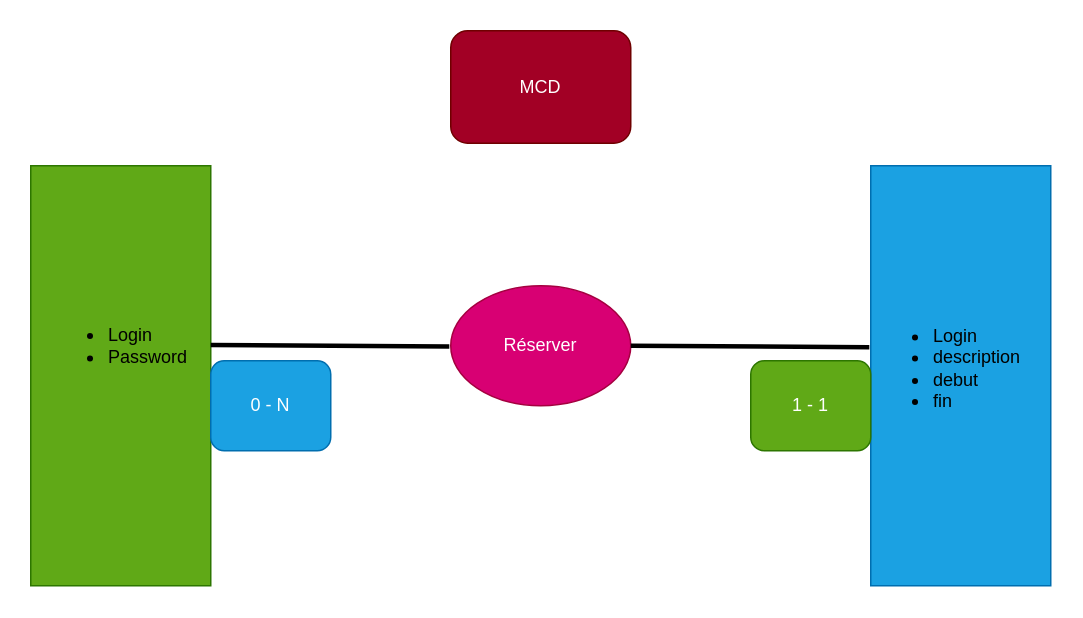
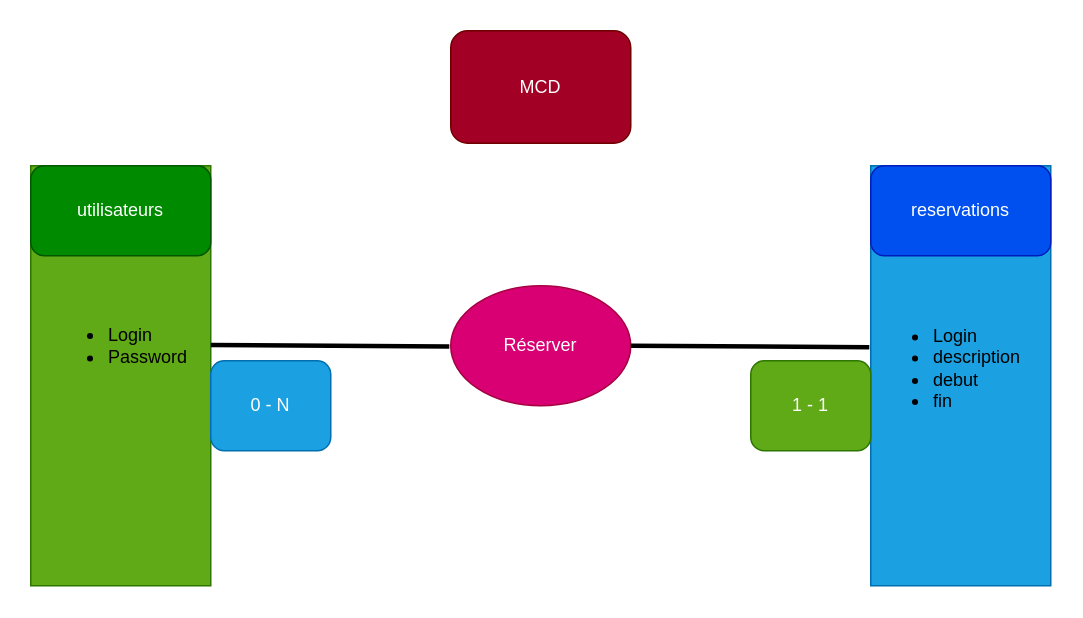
none -> (121, 211)
none -> (961, 211)
